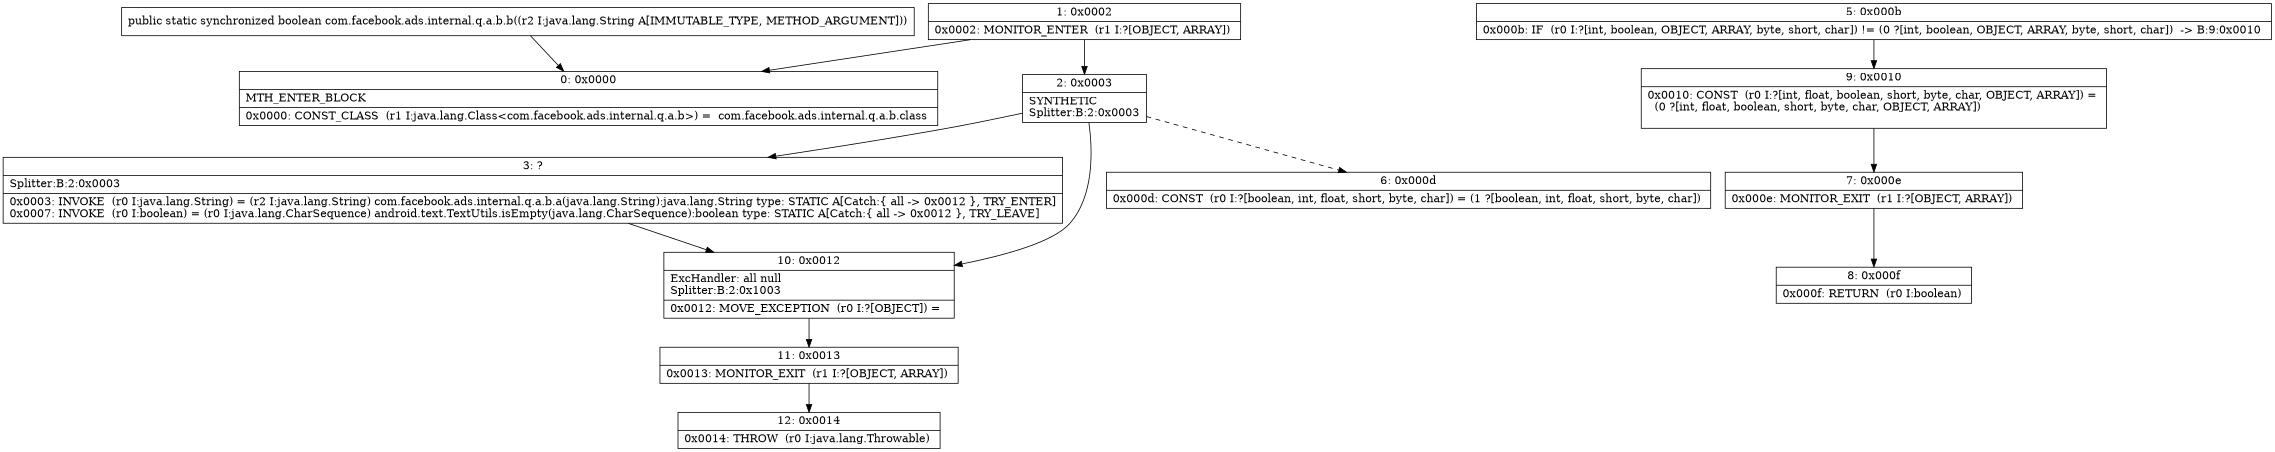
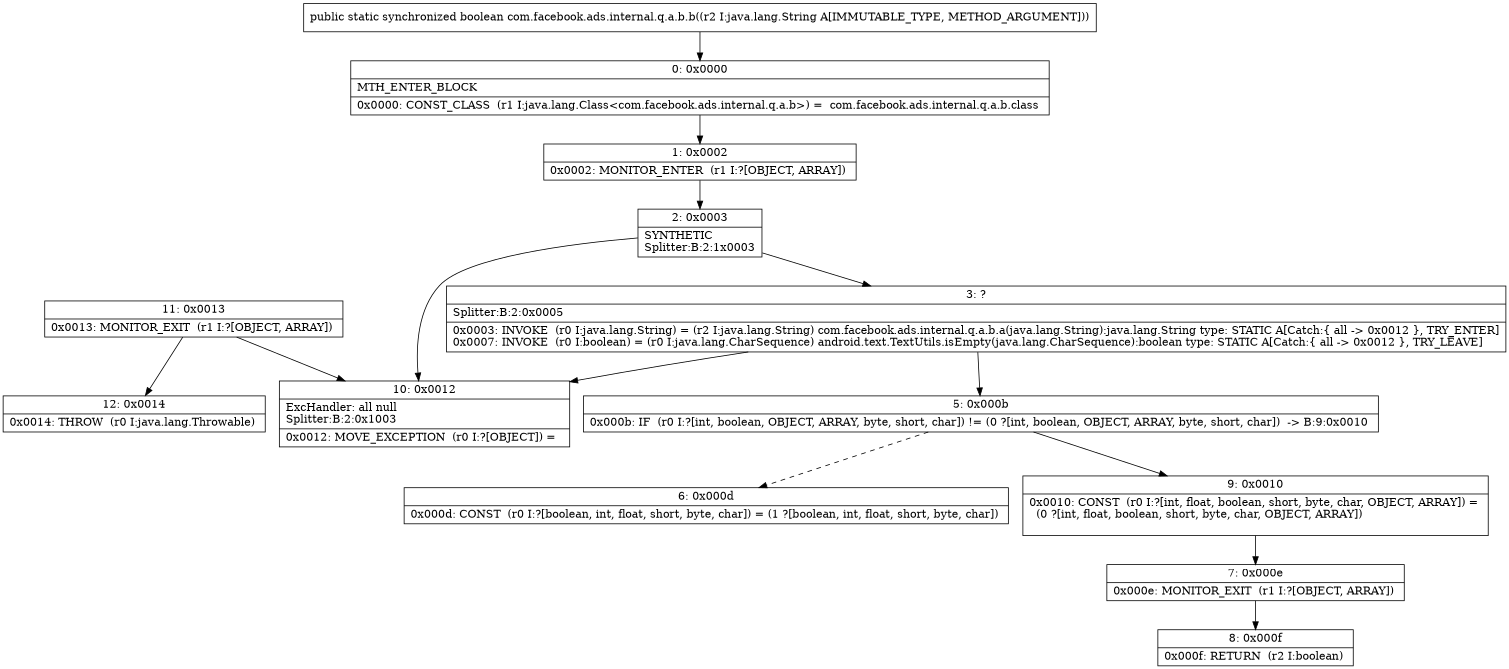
(870, 55) -> (700, 126)
(1084, 113) -> (700, 248)
(1243, 143) -> (847, 459)
(65, 184) -> (508, 313)
(1874, 294) -> (1256, 656)
(809, 329) -> (287, 358)
none -> (979, 370)
